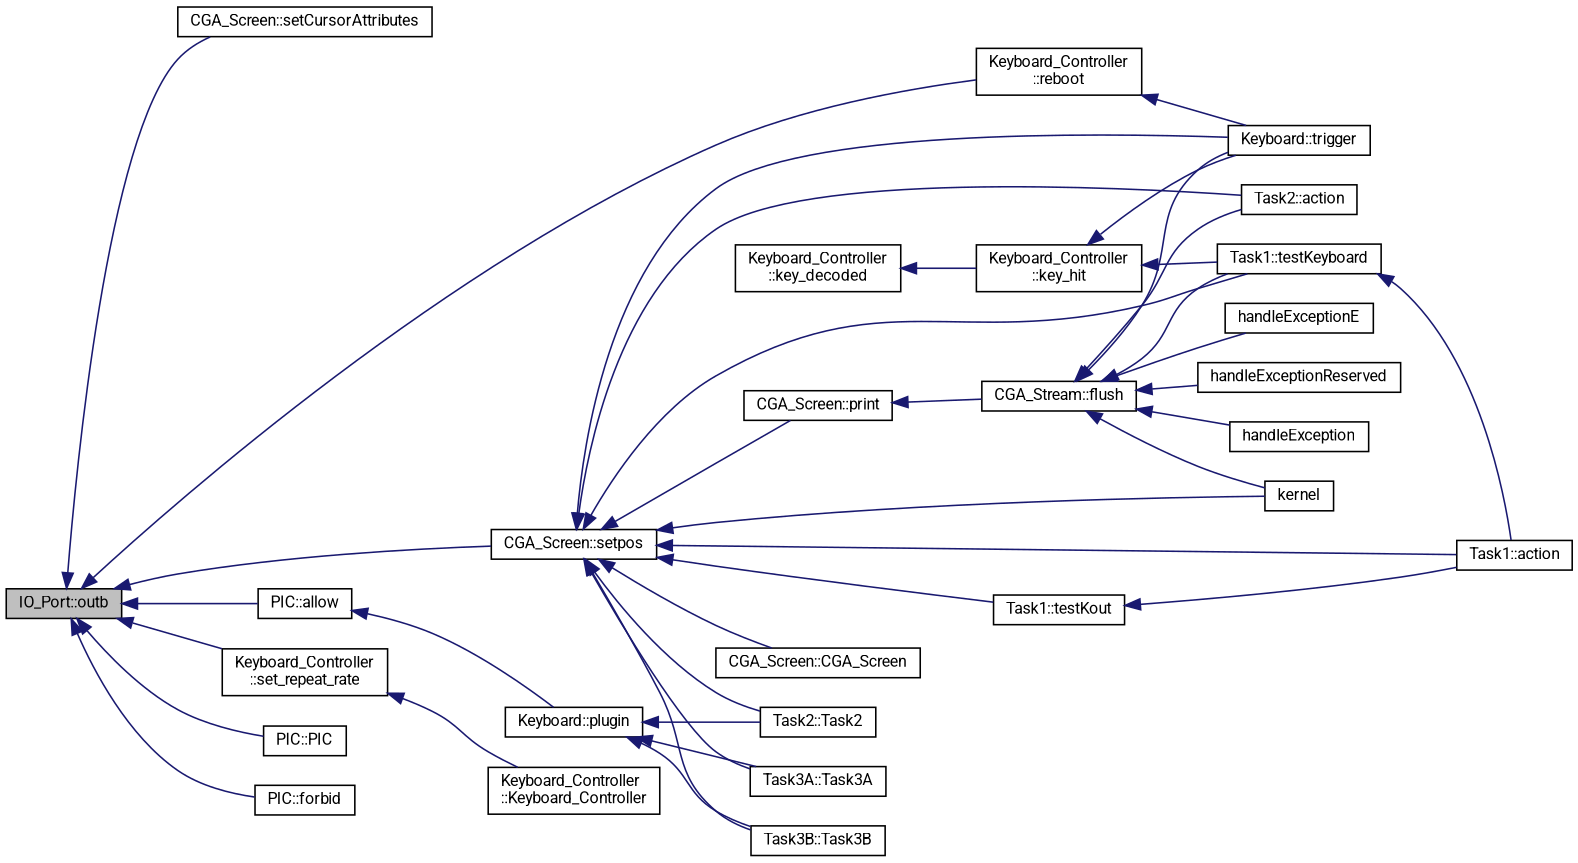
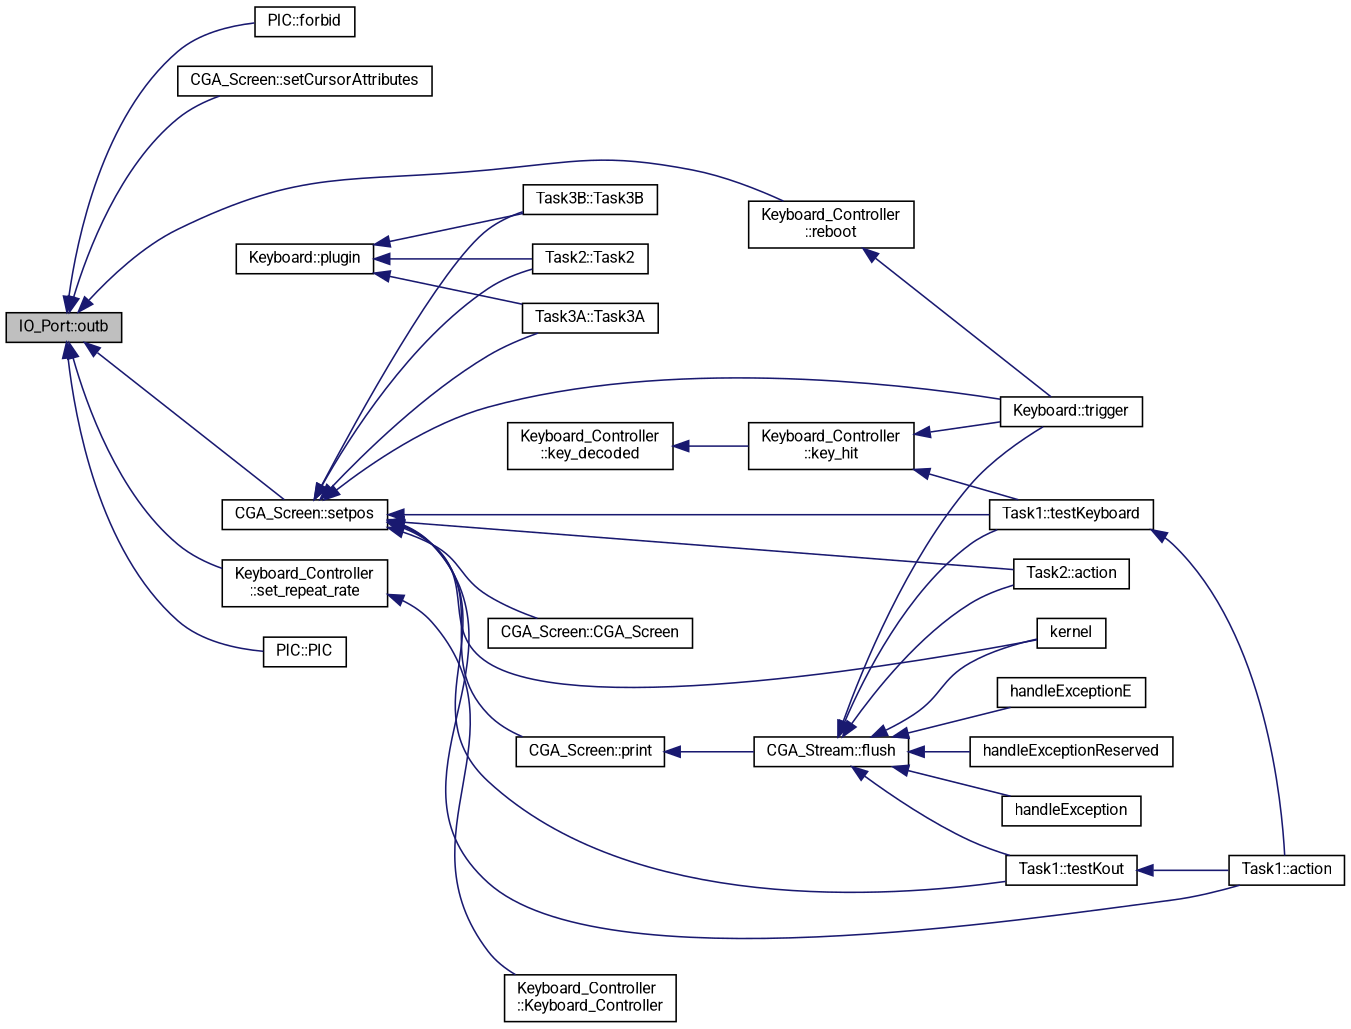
(305, 604) -> none
none -> (934, 822)
